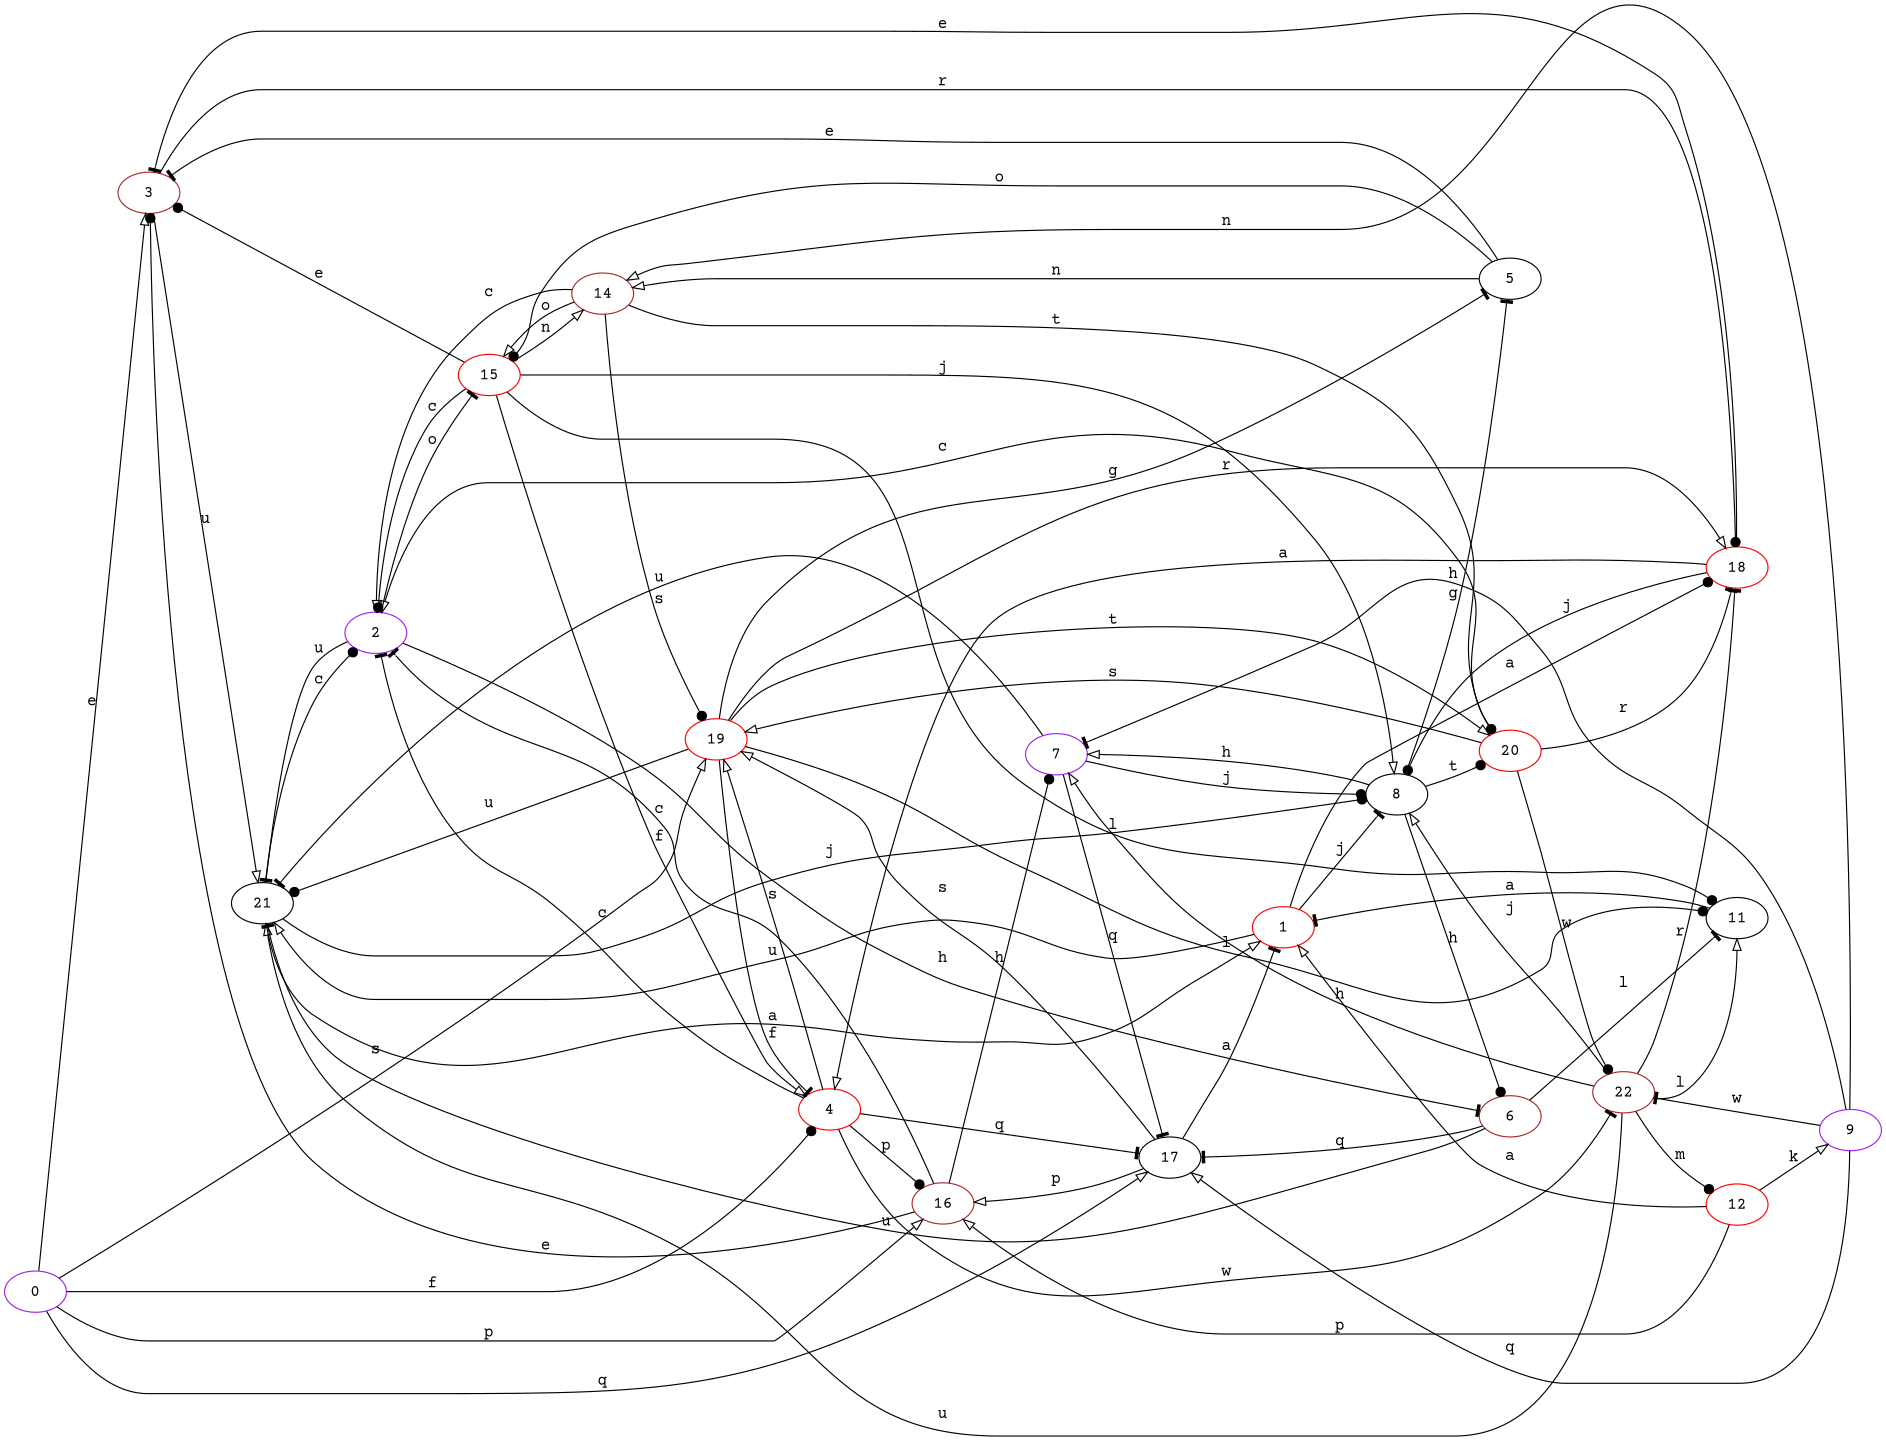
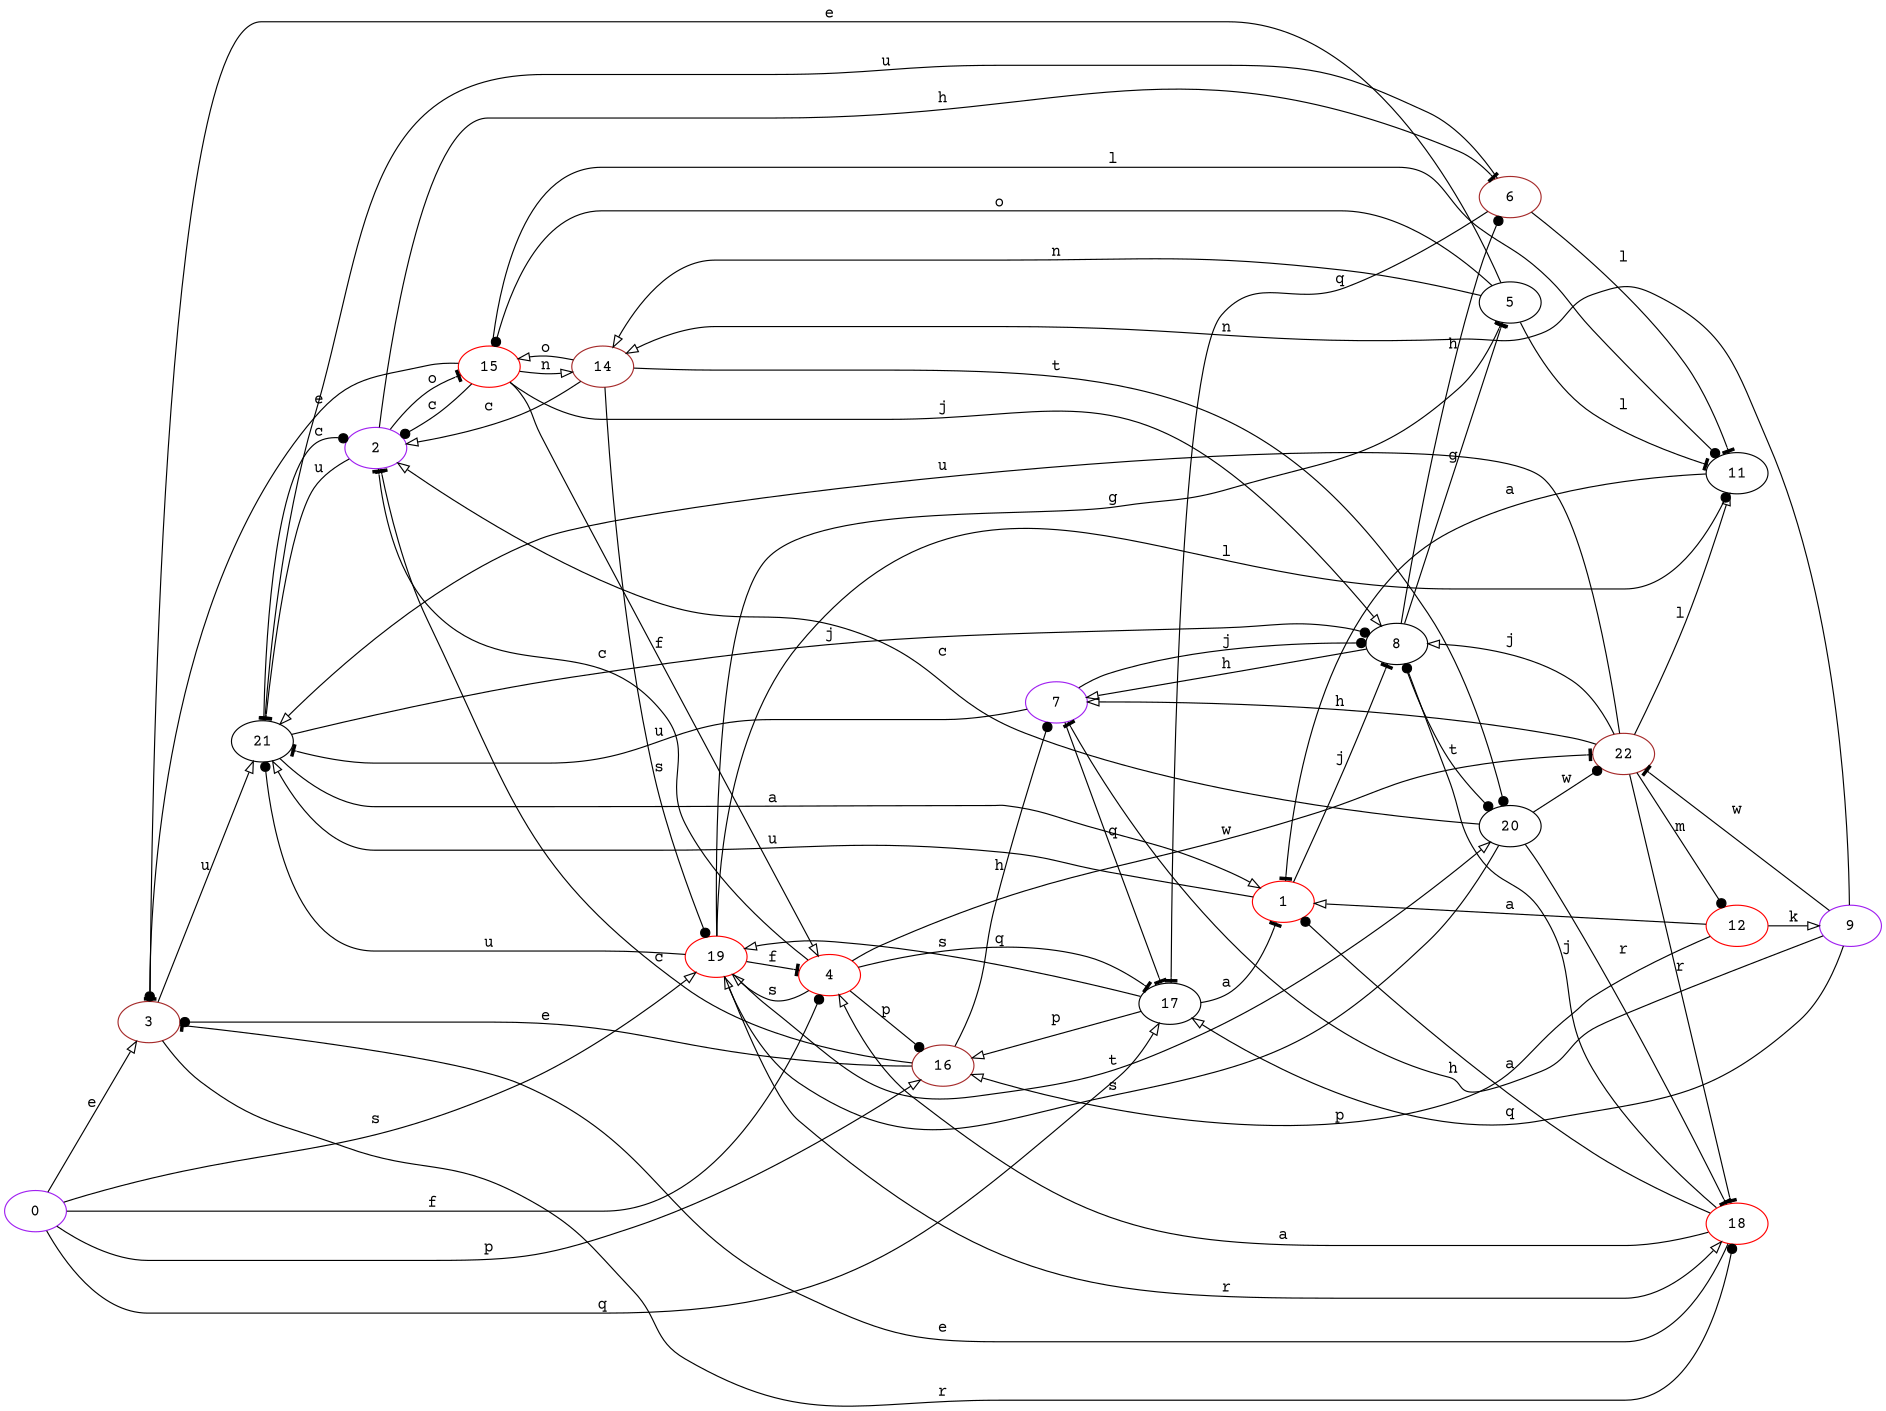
none -> (1594, 414)
(1450, 718) -> (1508, 1093)
(1510, 751) -> (1510, 826)
